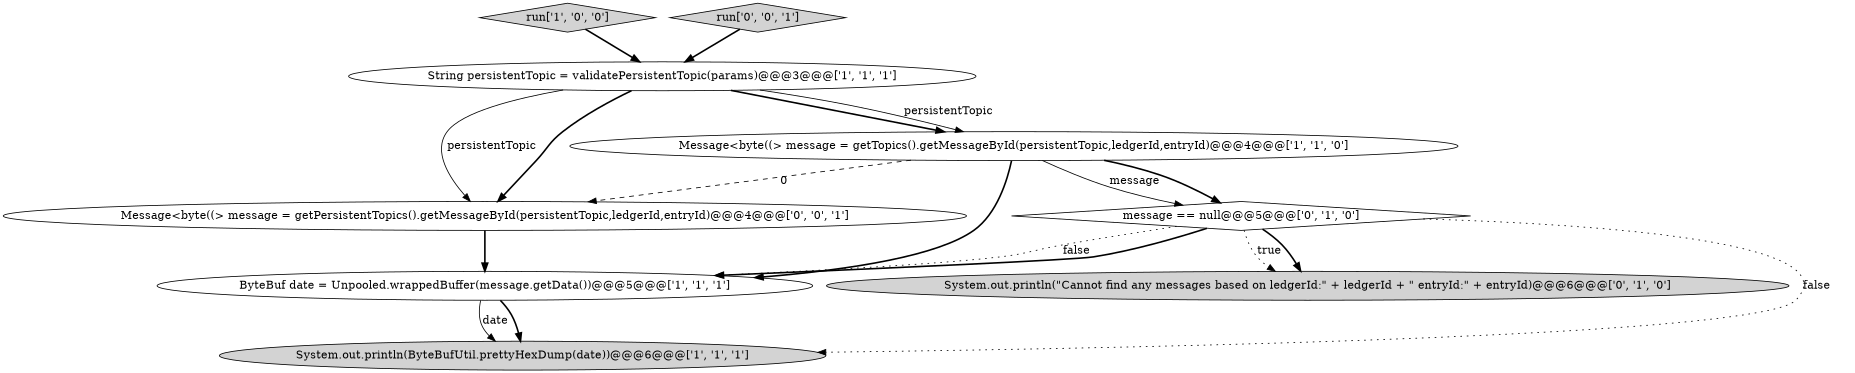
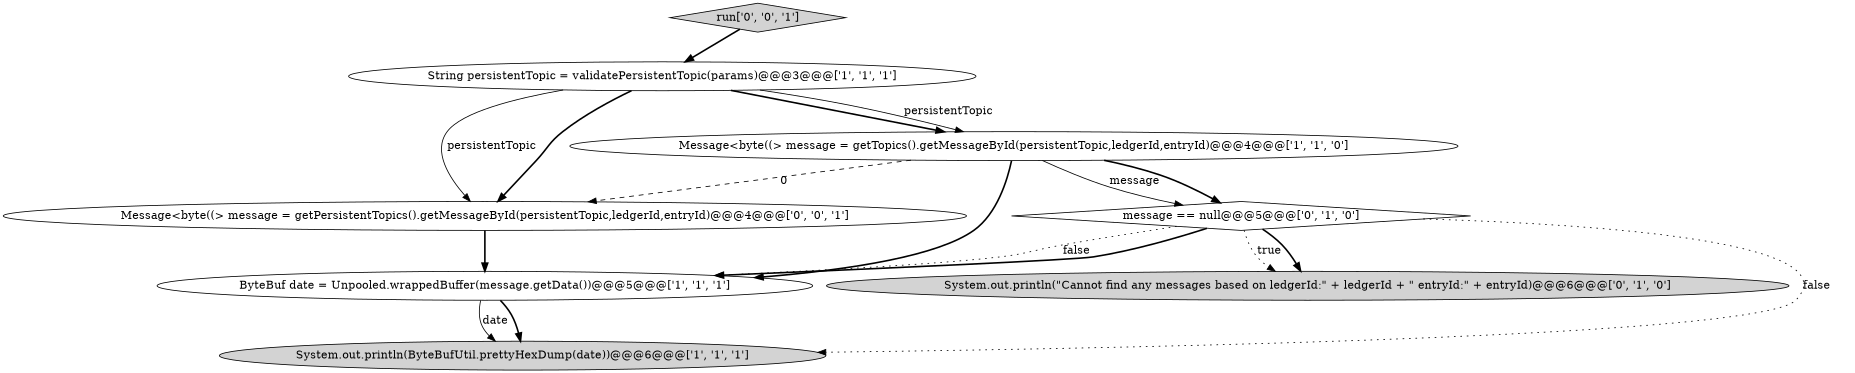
(568, 18) -> none
